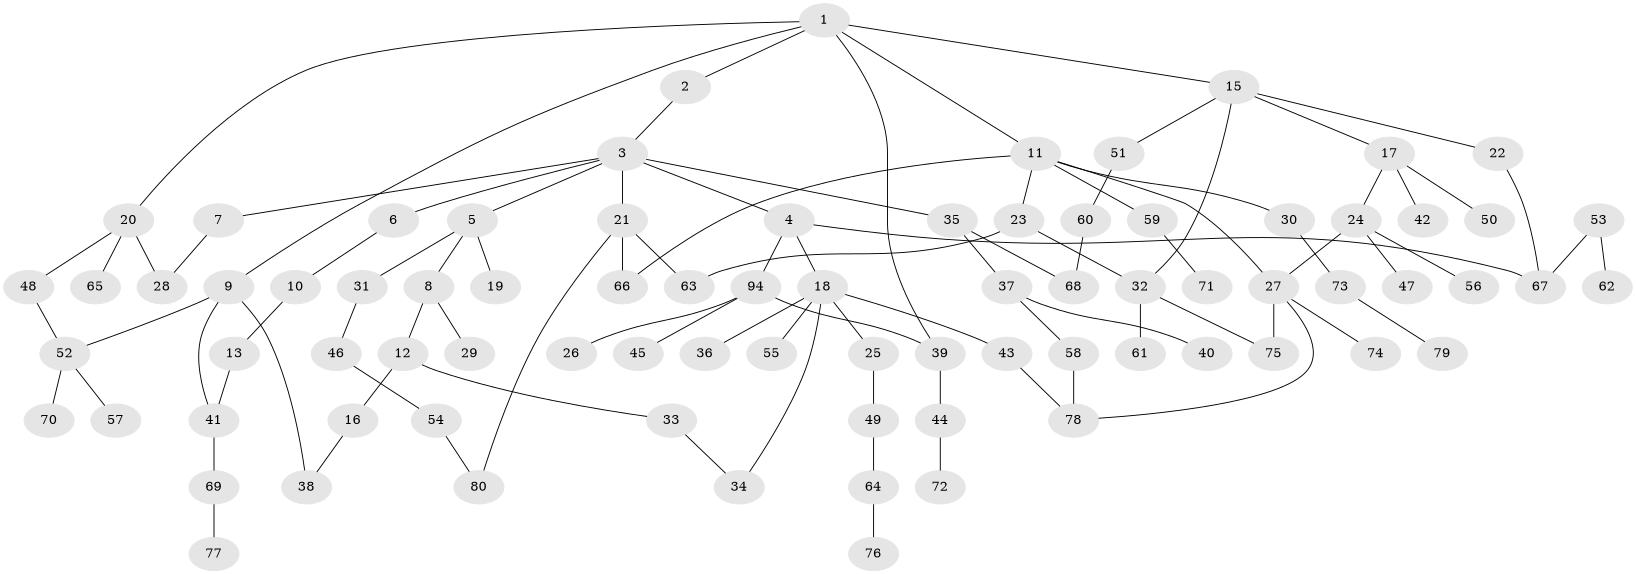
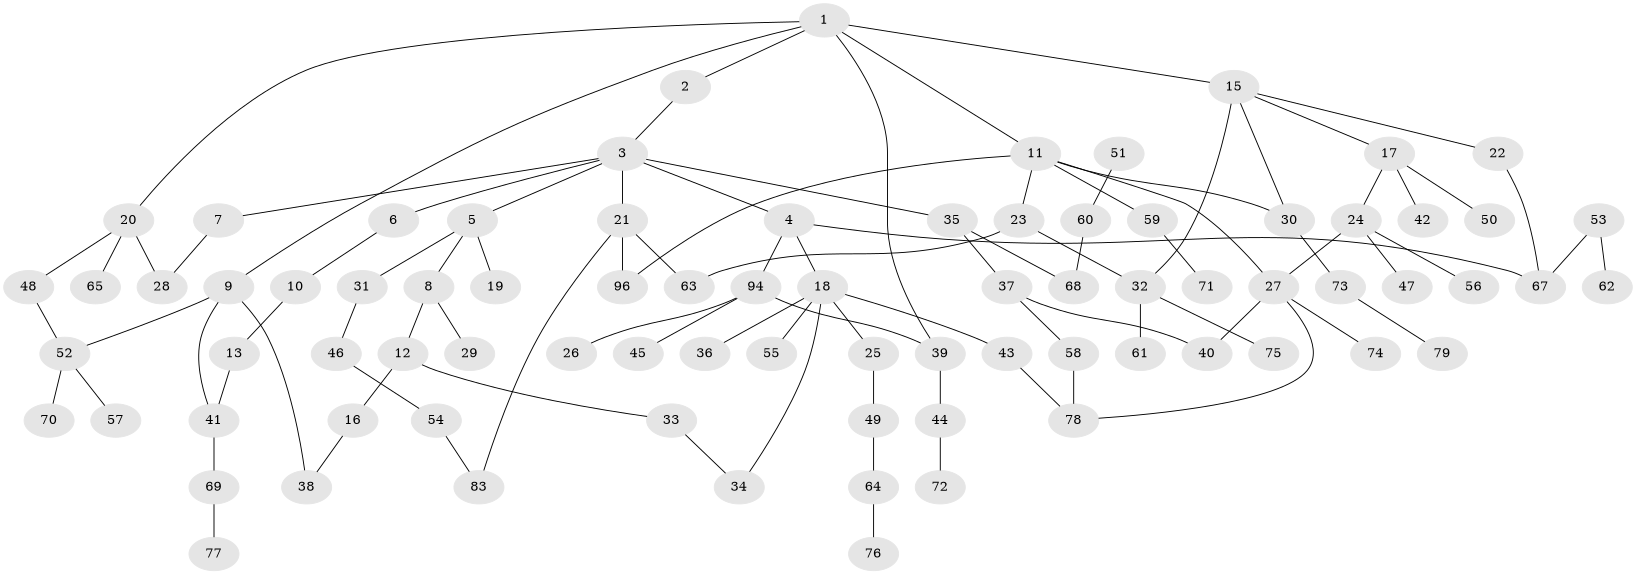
(1177, 120) -> (1262, 154)
(623, 287) -> (623, 287)
(1274, 321) -> (1241, 320)
(479, 487) -> (479, 487)
